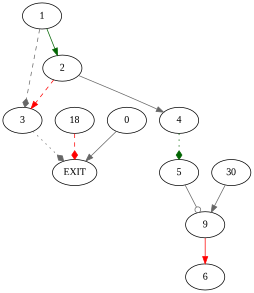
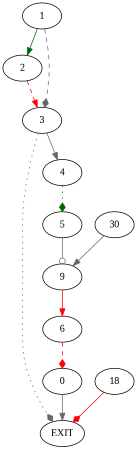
(118, 92) -> (51, 143)
(75, 142) -> (92, 404)
none -> (62, 351)
